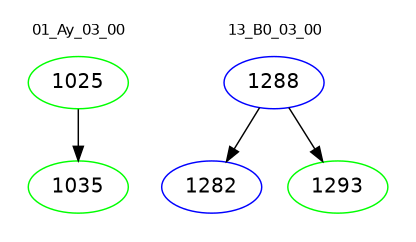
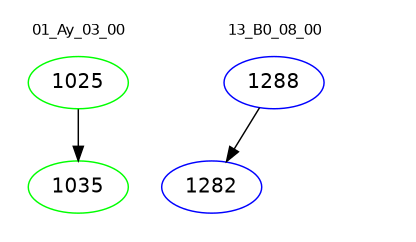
(275, 31) -> (275, 31)
(338, 187) -> none
